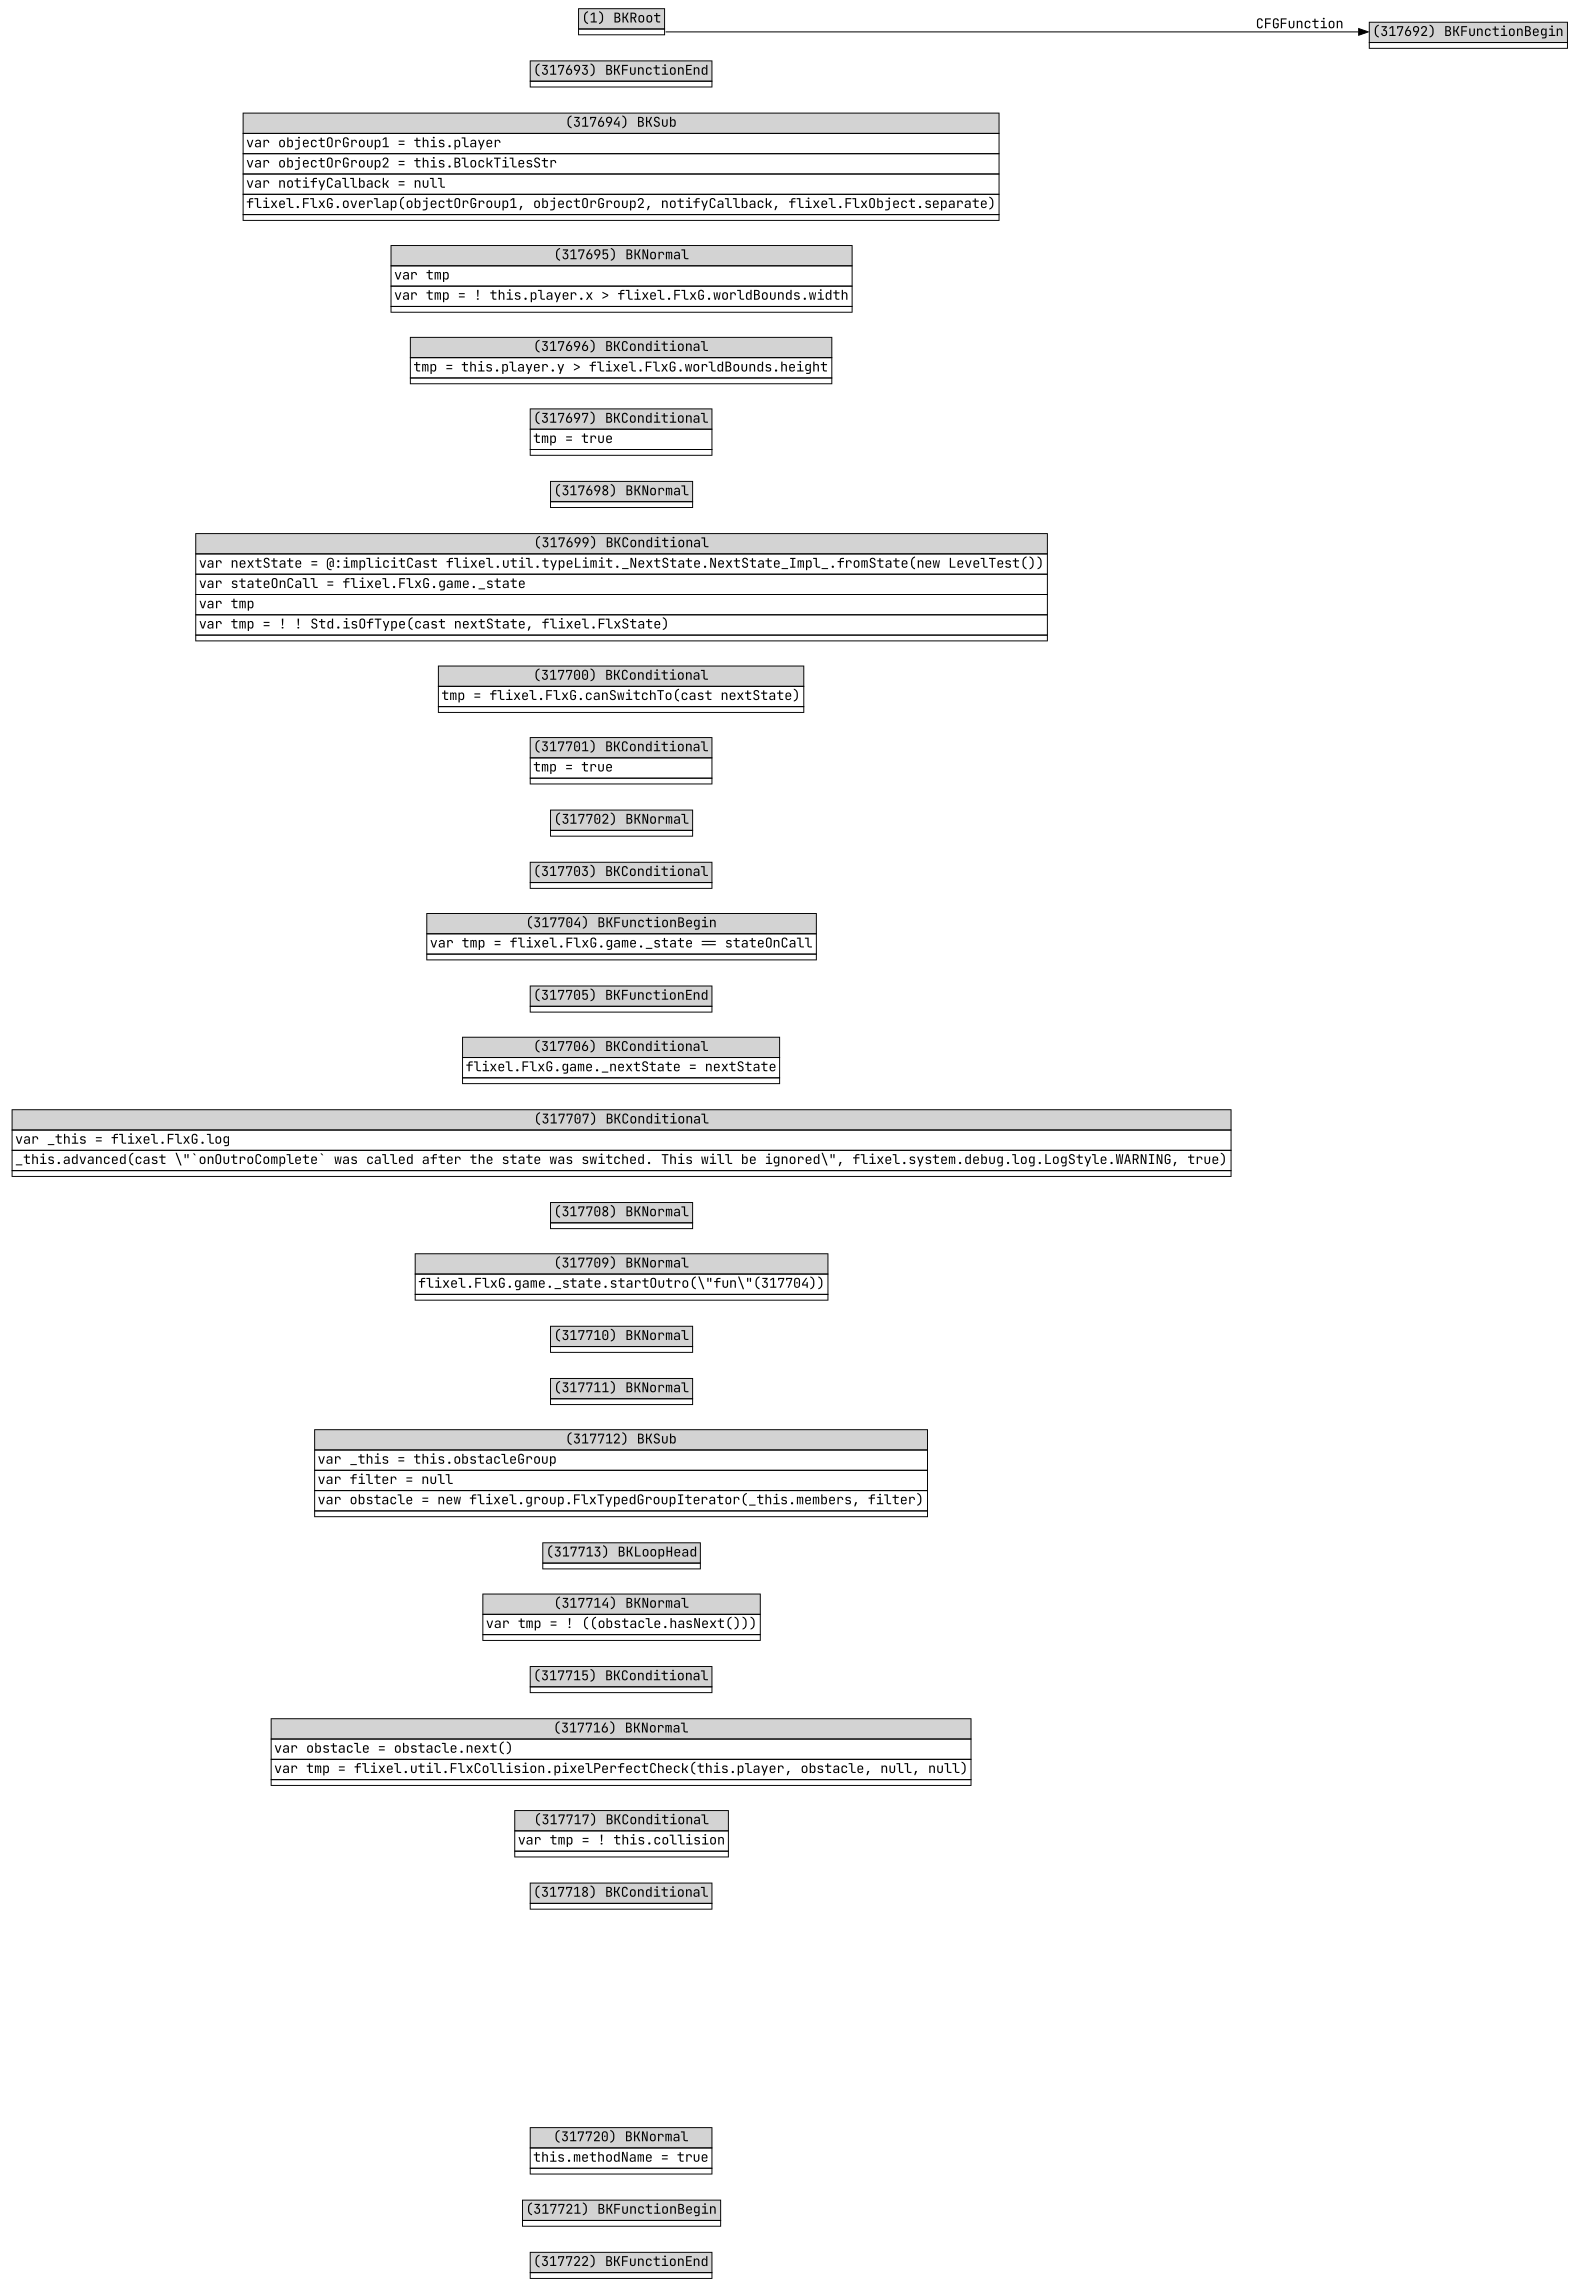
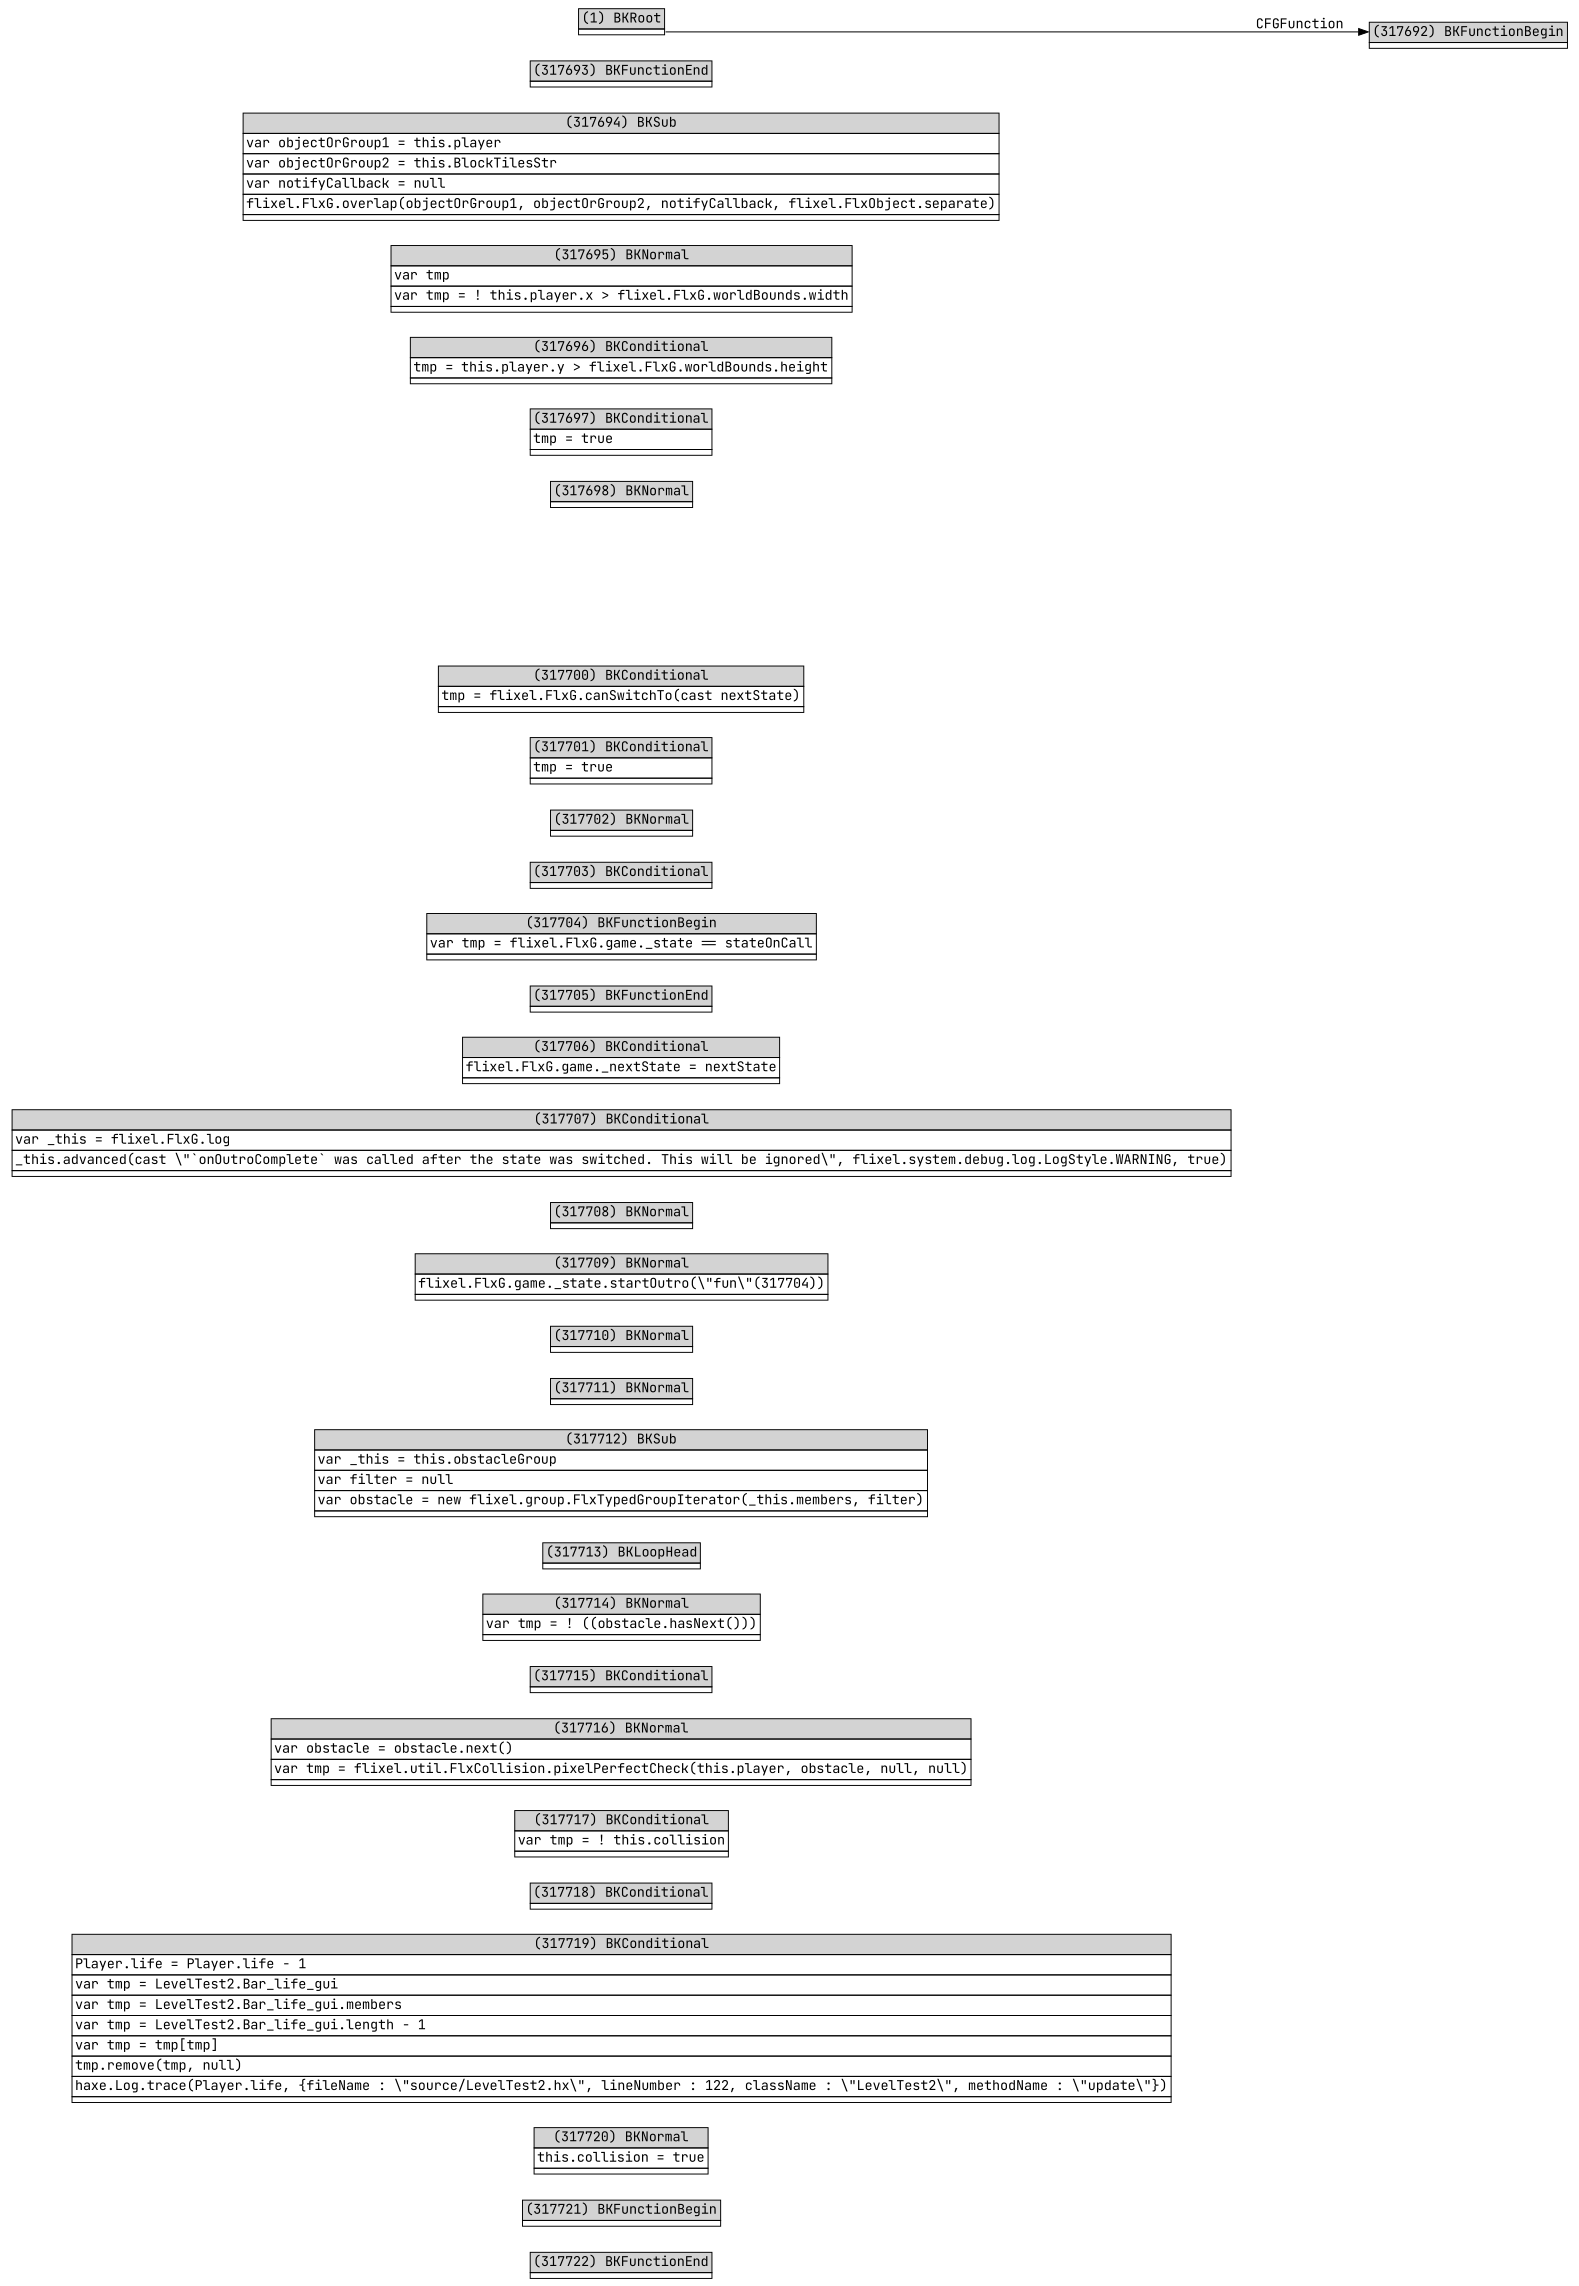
(621, 587) -> none
none -> (621, 2018)
(621, 2158) -> (621, 2158)
